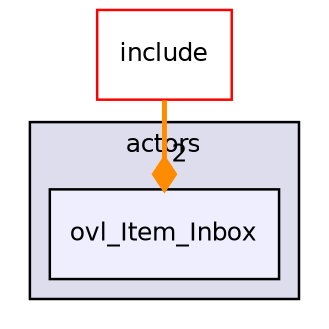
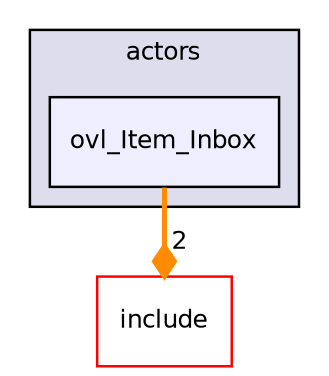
(164, 137) -> (164, 223)
